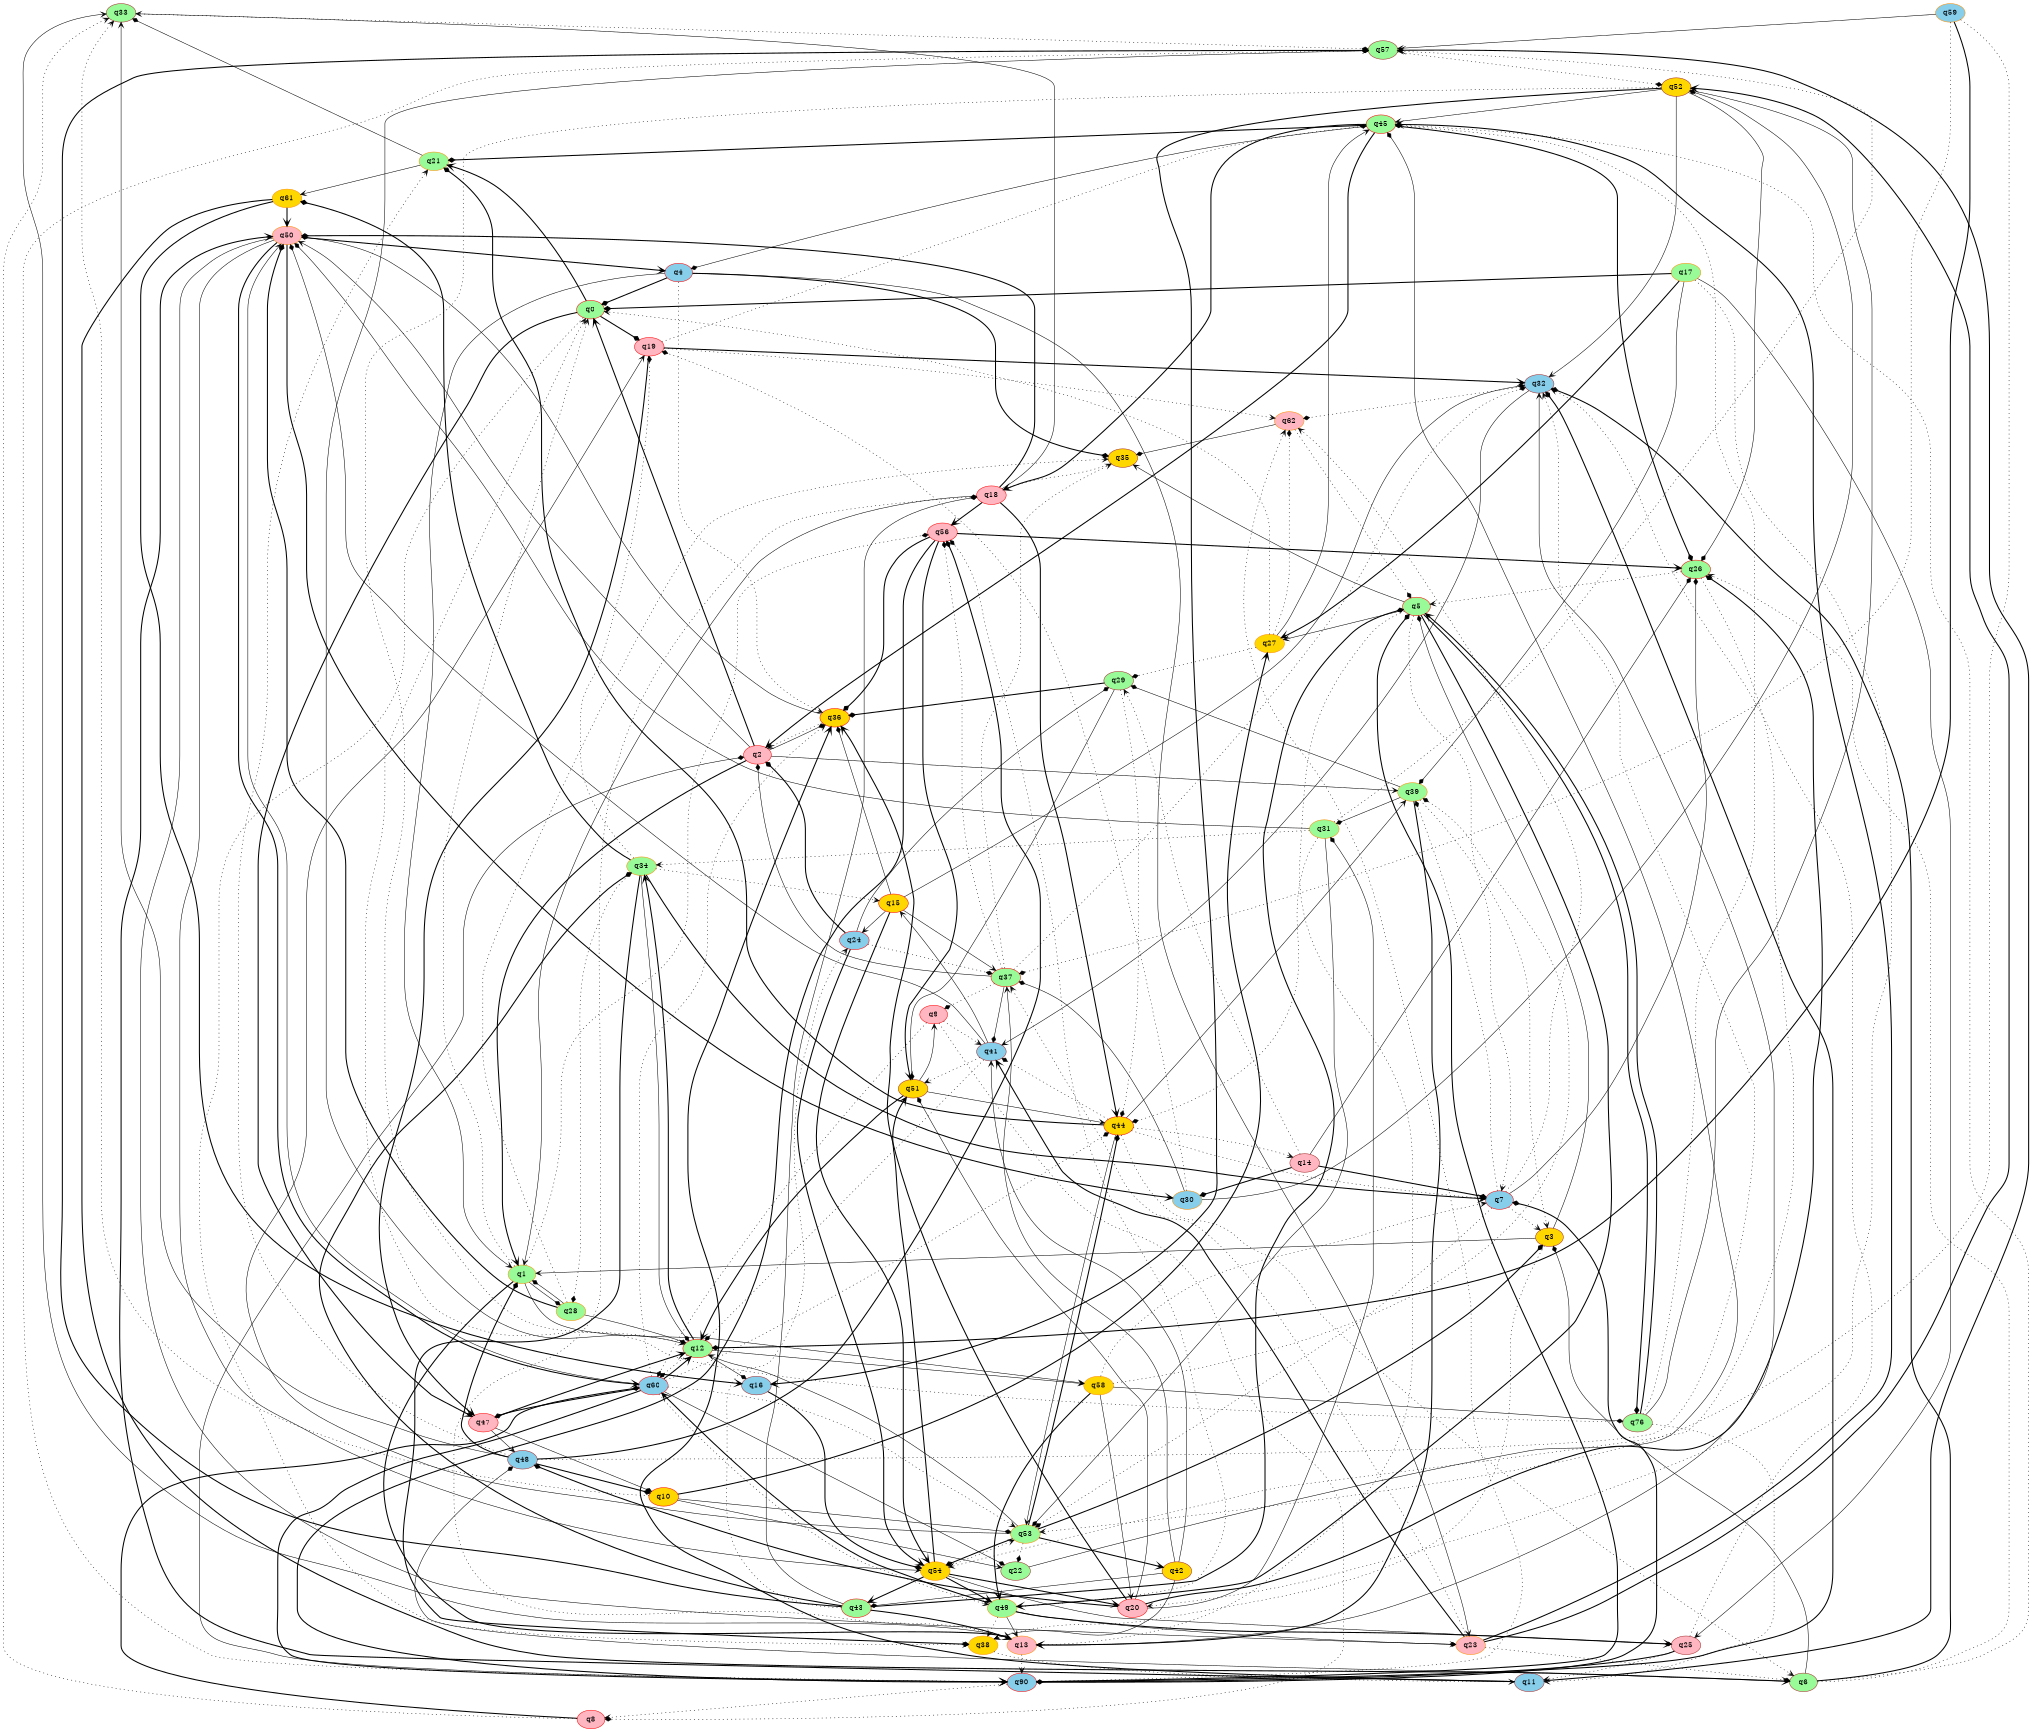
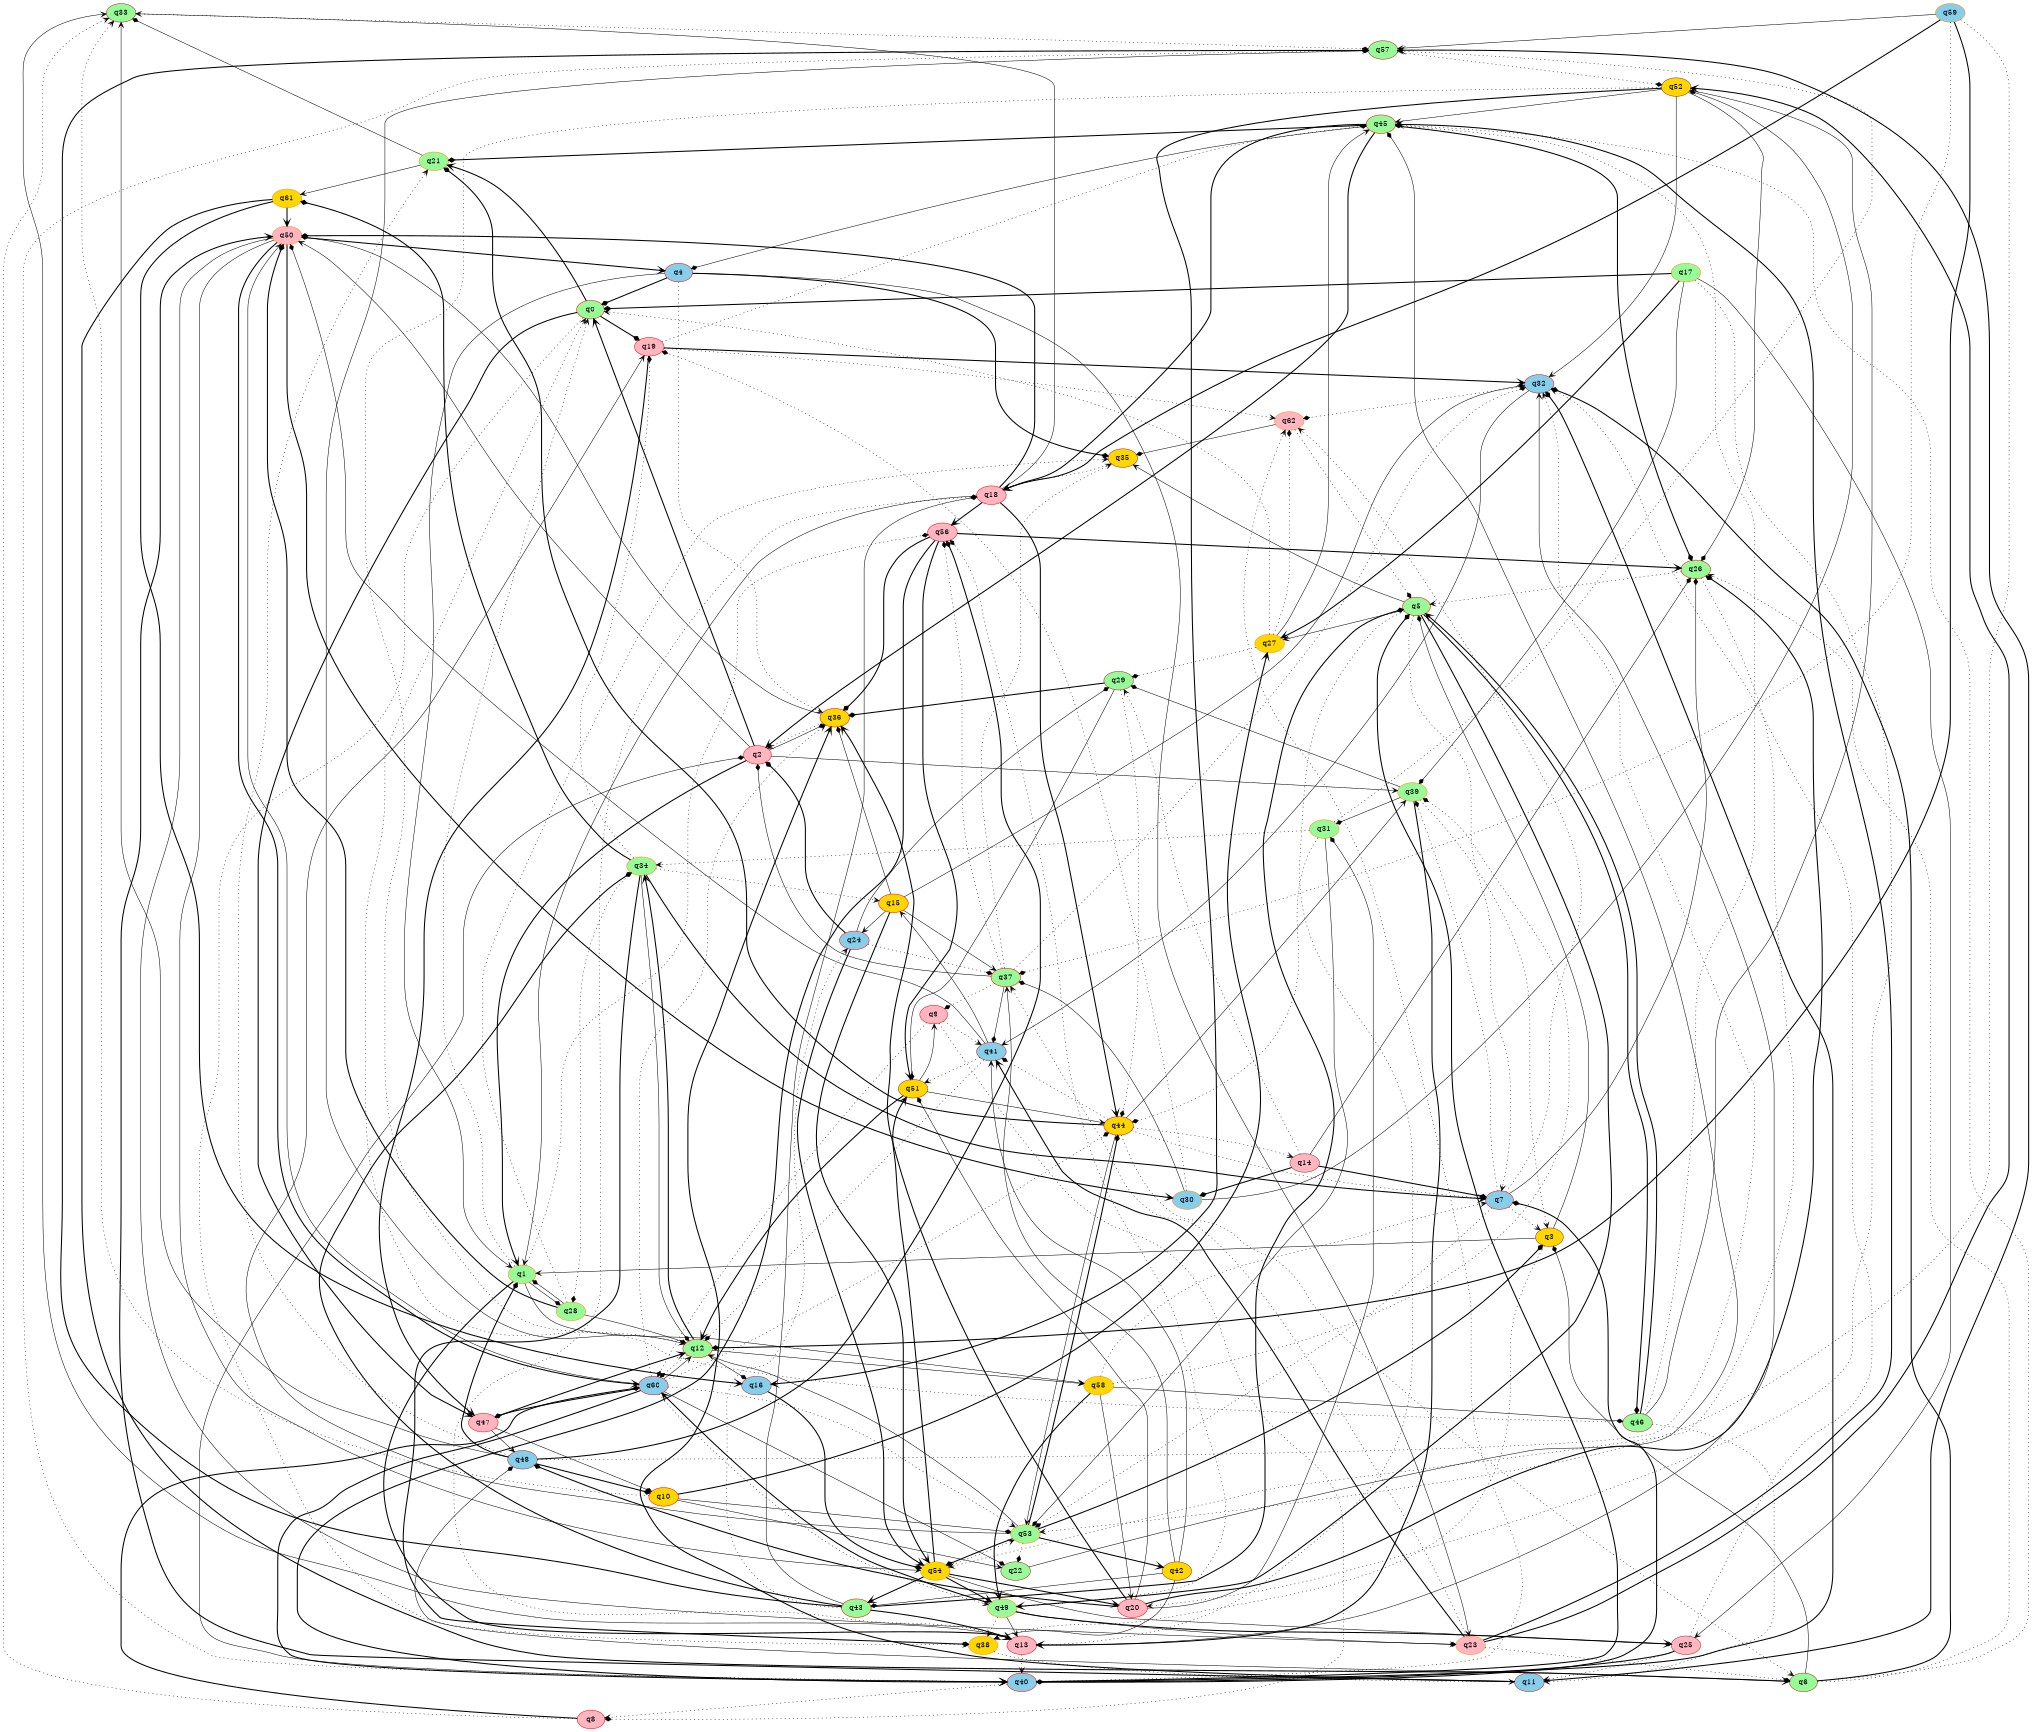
none -> (1483, 274)
(692, 737) -> none
(676, 1370) -> (676, 1370)
(1638, 1423) -> (1638, 1423)
(1022, 1645) -> (1022, 1645)
(1022, 1682) -> (1022, 1682)
